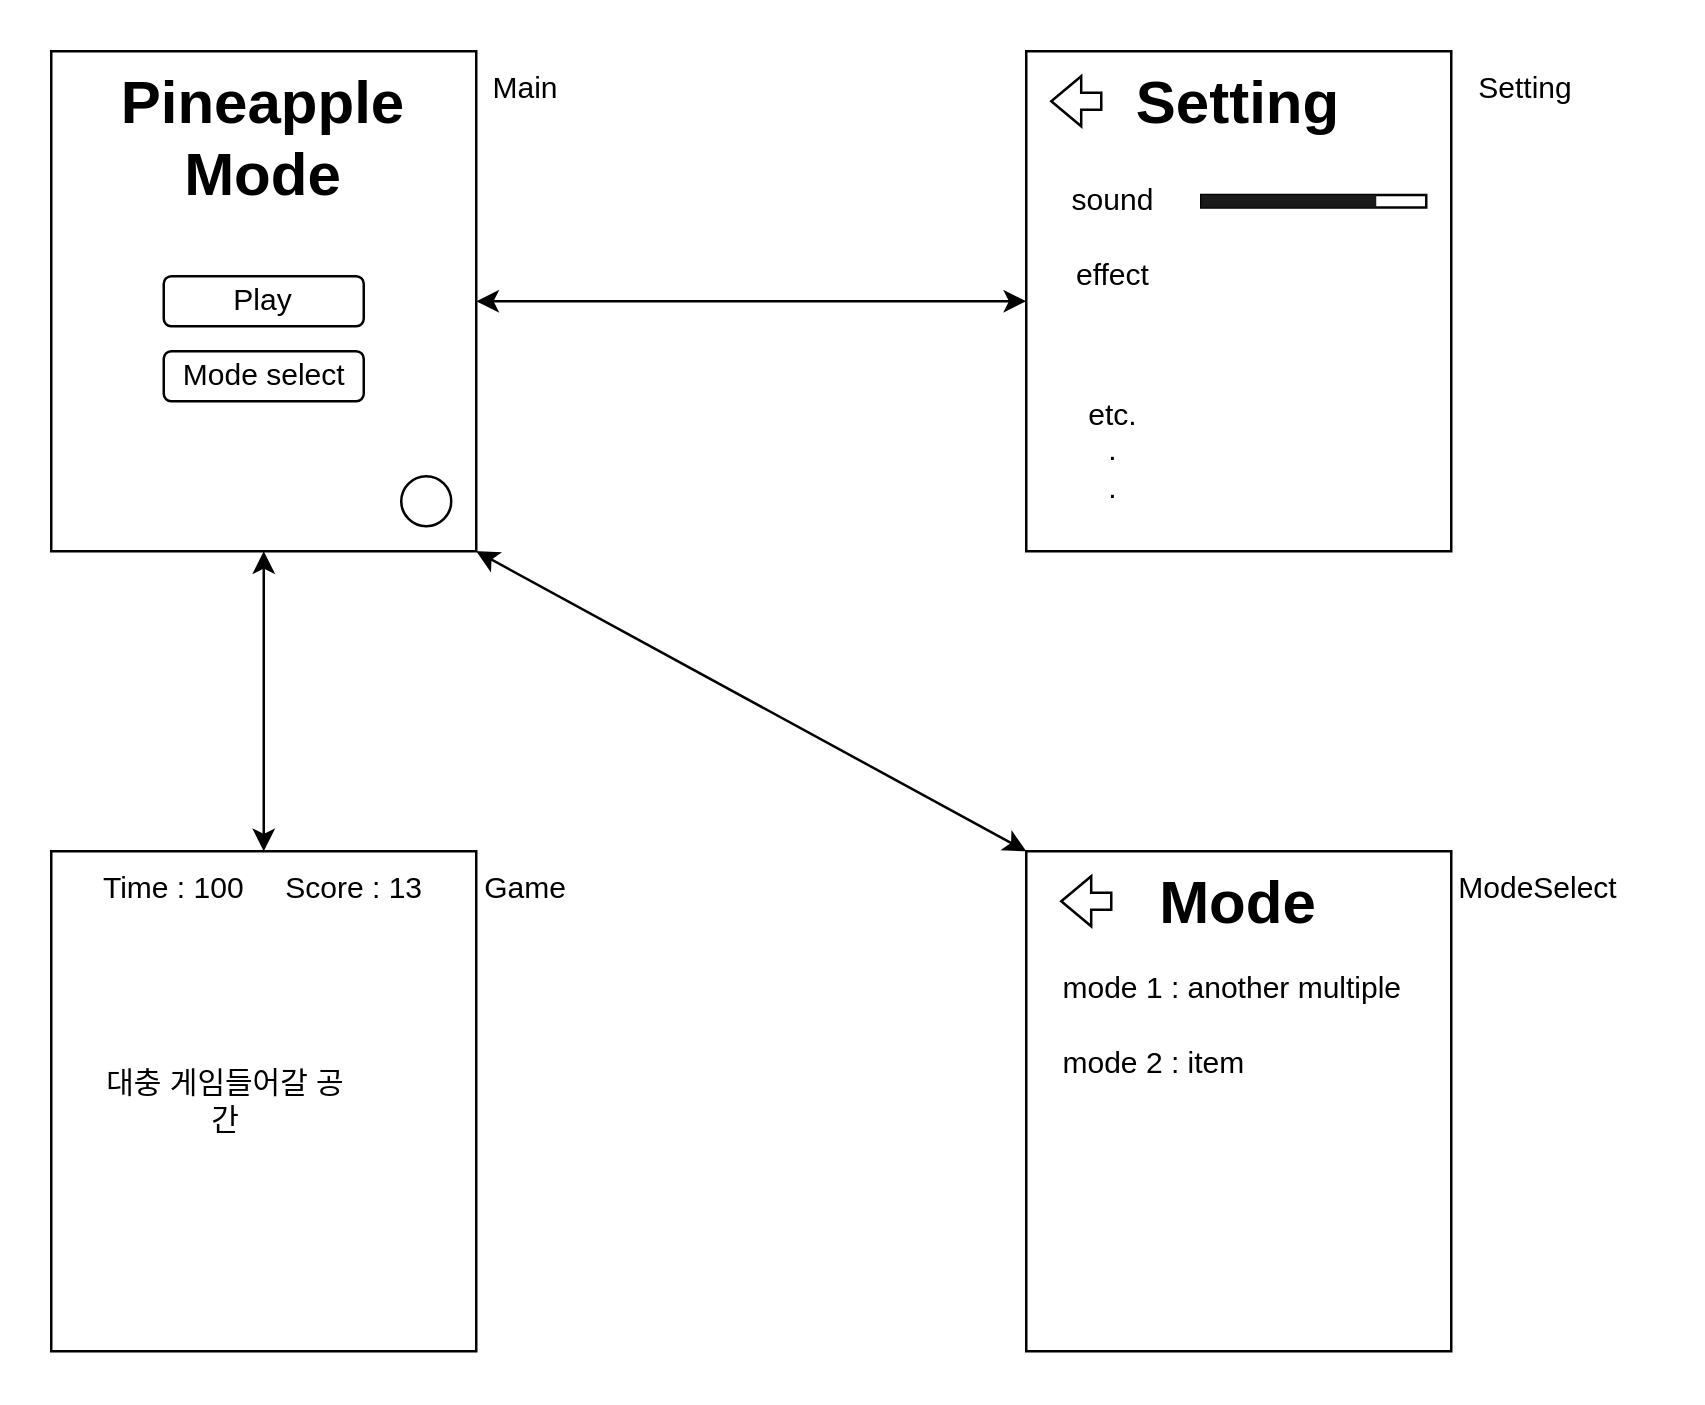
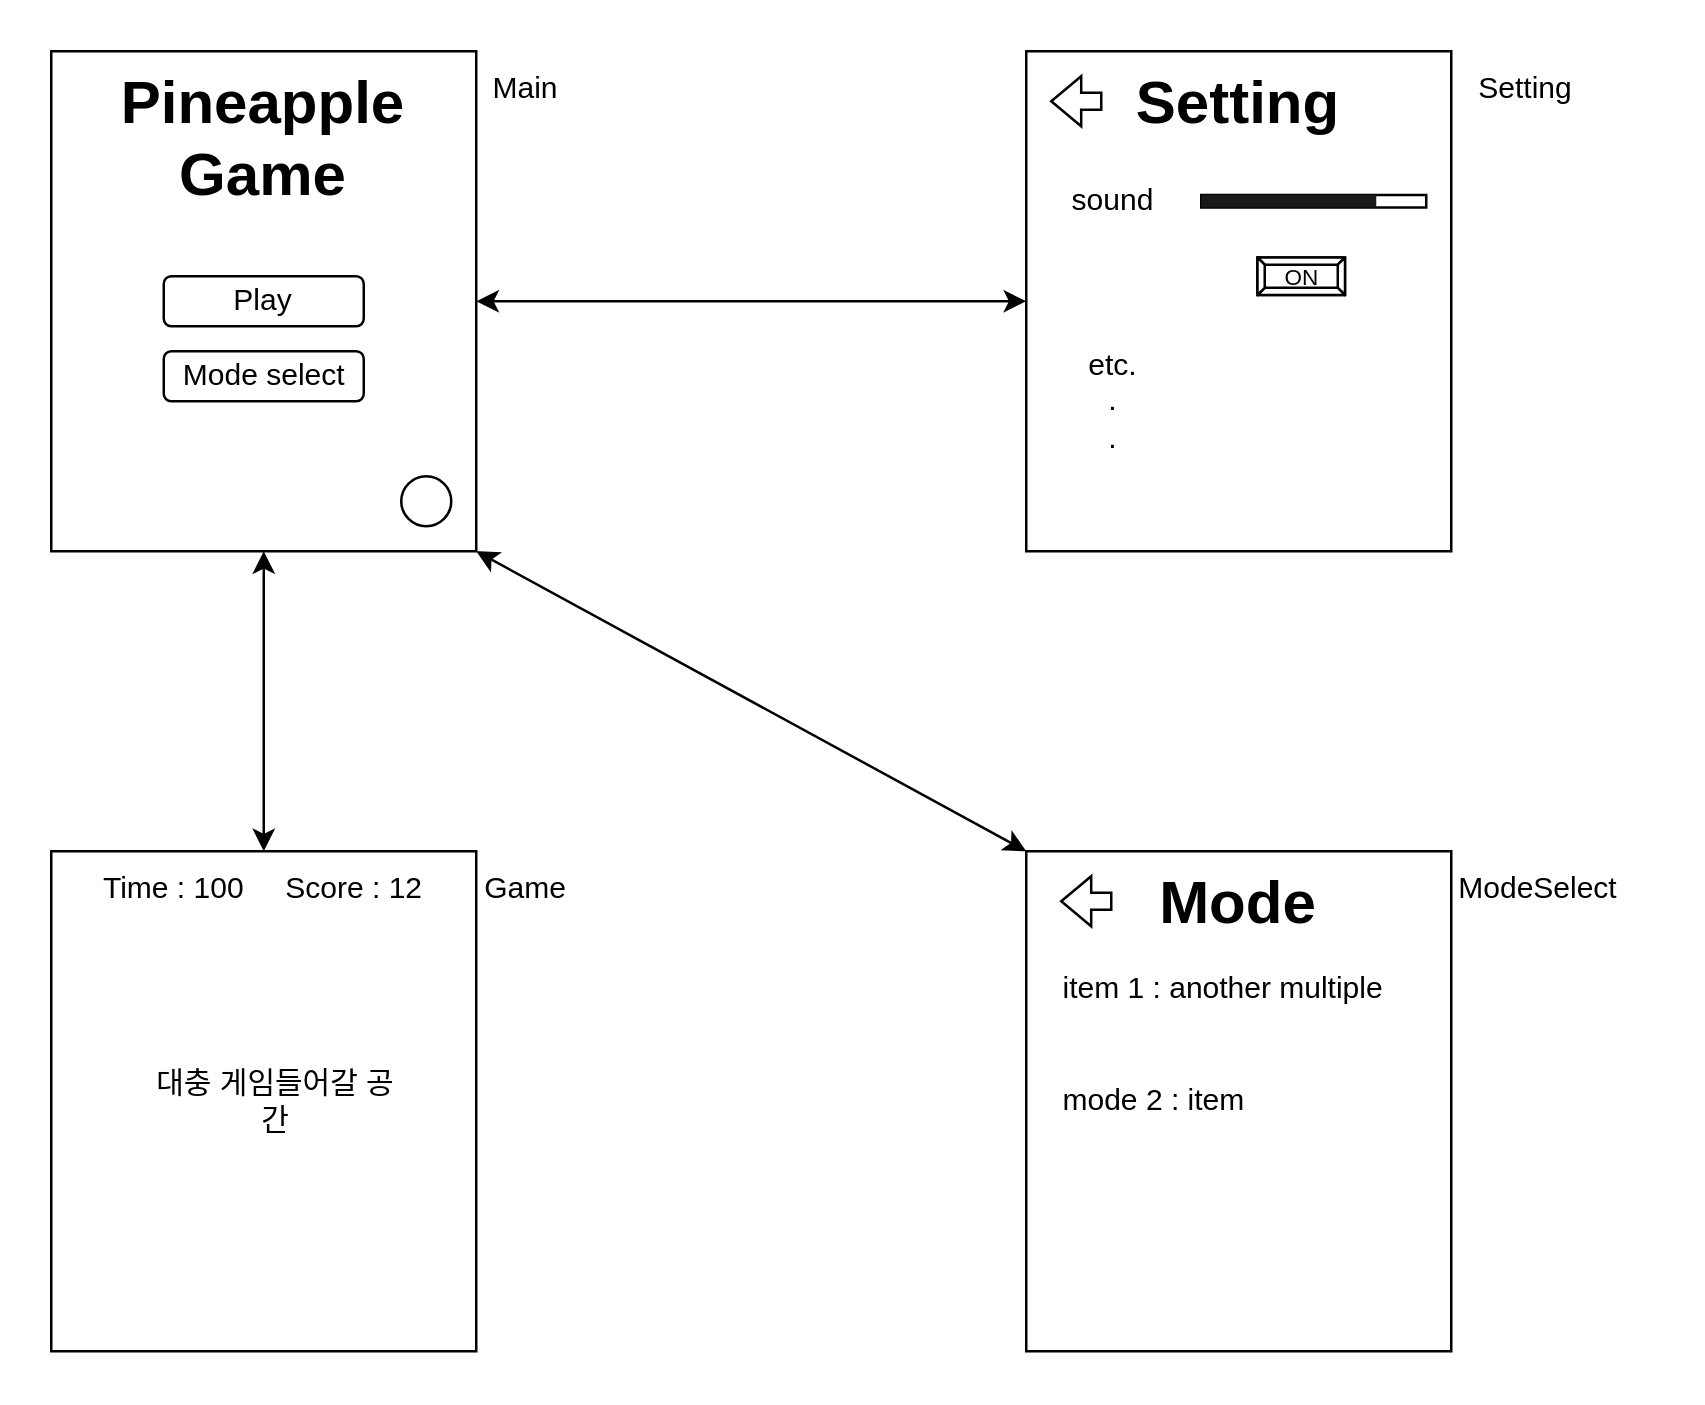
(264, 105) -> (264, 105)
(1114, 276) -> none
none -> (1301, 276)
(1114, 451) -> (1114, 401)
(264, 889) -> (264, 889)
(1243, 989) -> (1239, 989)
(1239, 1064) -> (1239, 1101)
(226, 1101) -> (276, 1101)
